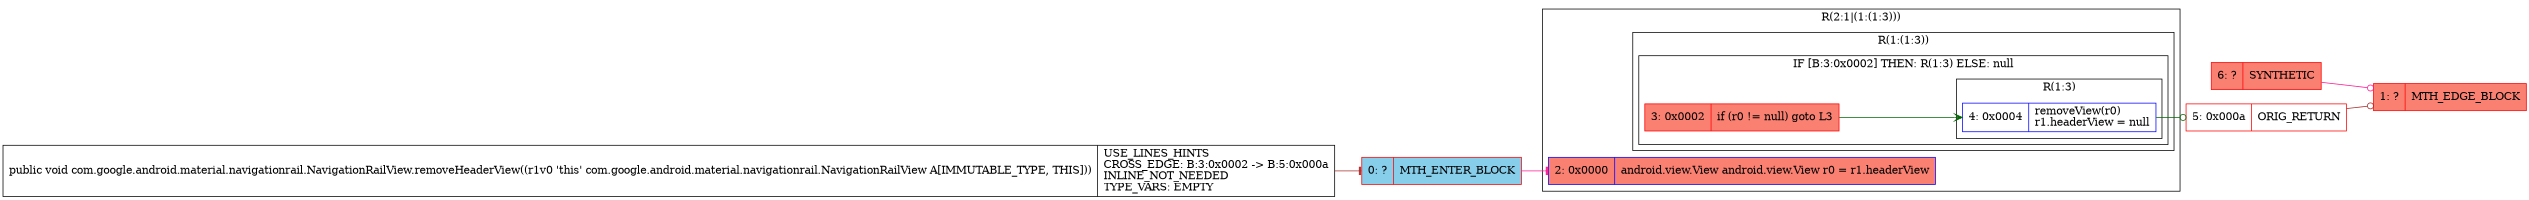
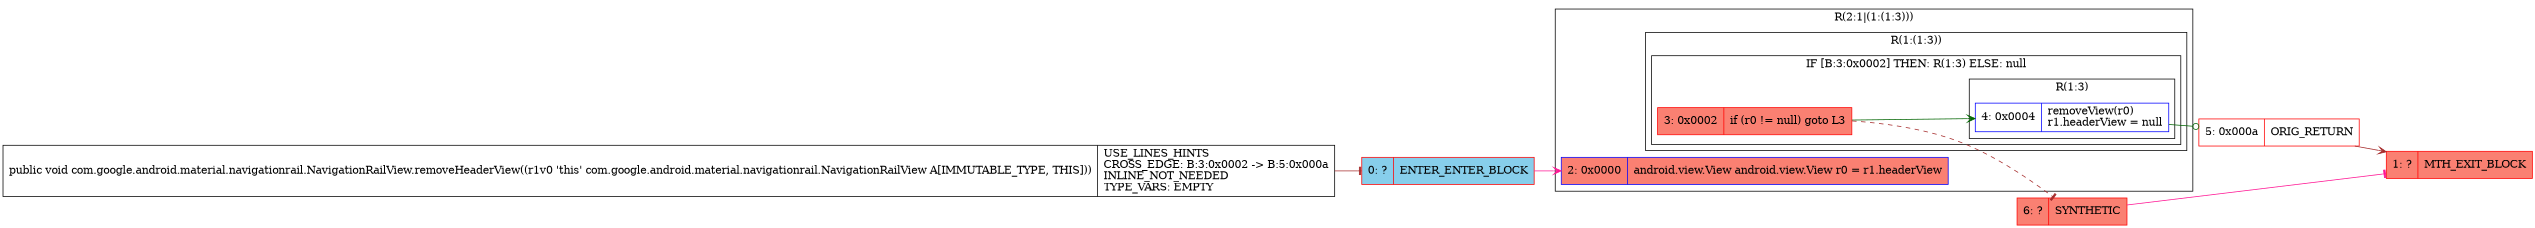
(2344, 85) -> (2255, 190)
(2466, 97) -> (2475, 164)
(2357, 107) -> (2367, 148)
none -> (1953, 139)
(1457, 171) -> (1464, 171)
(1533, 171) -> (1544, 171)
